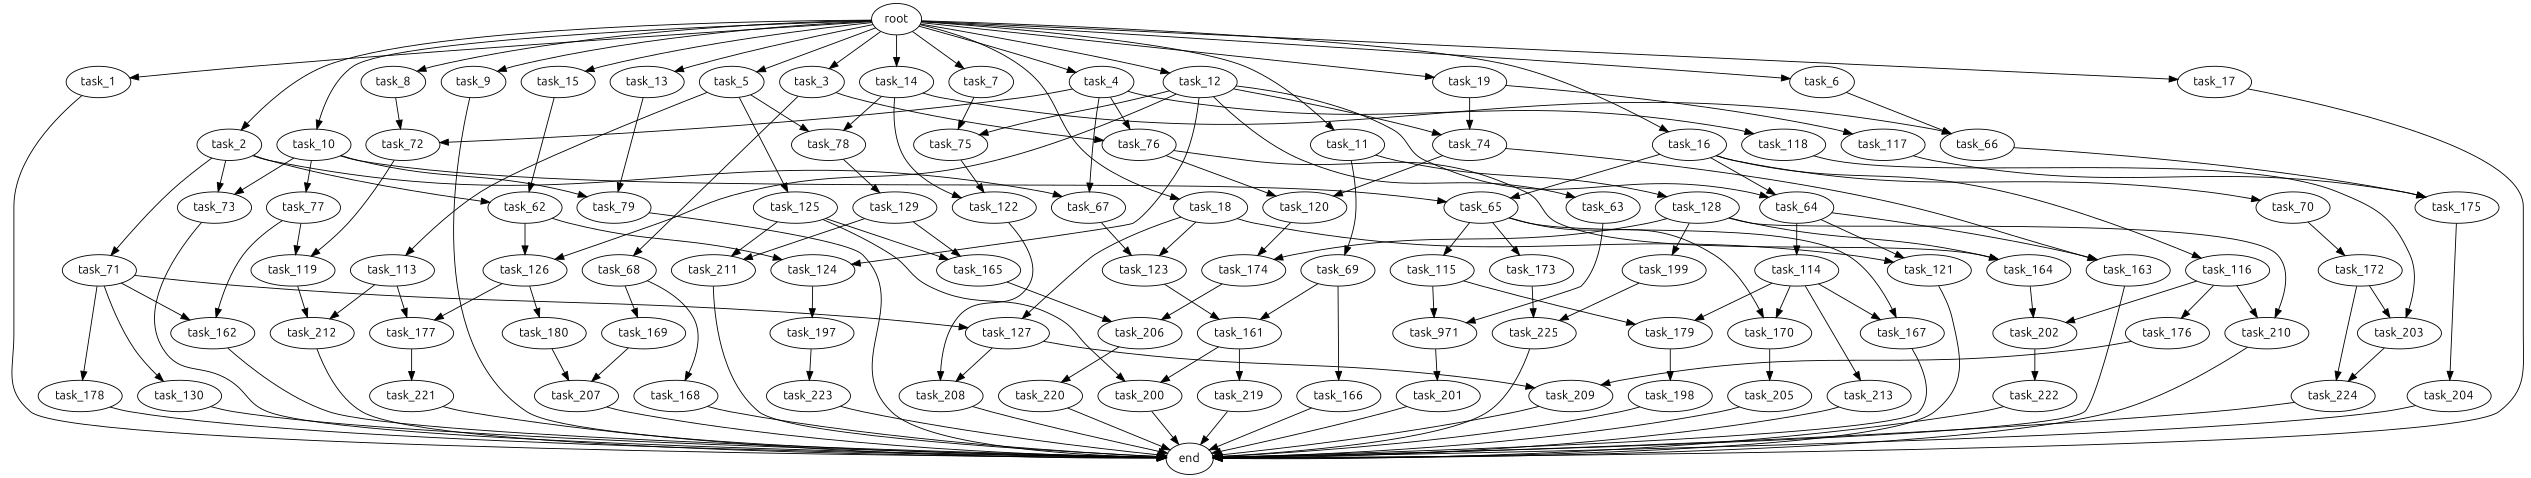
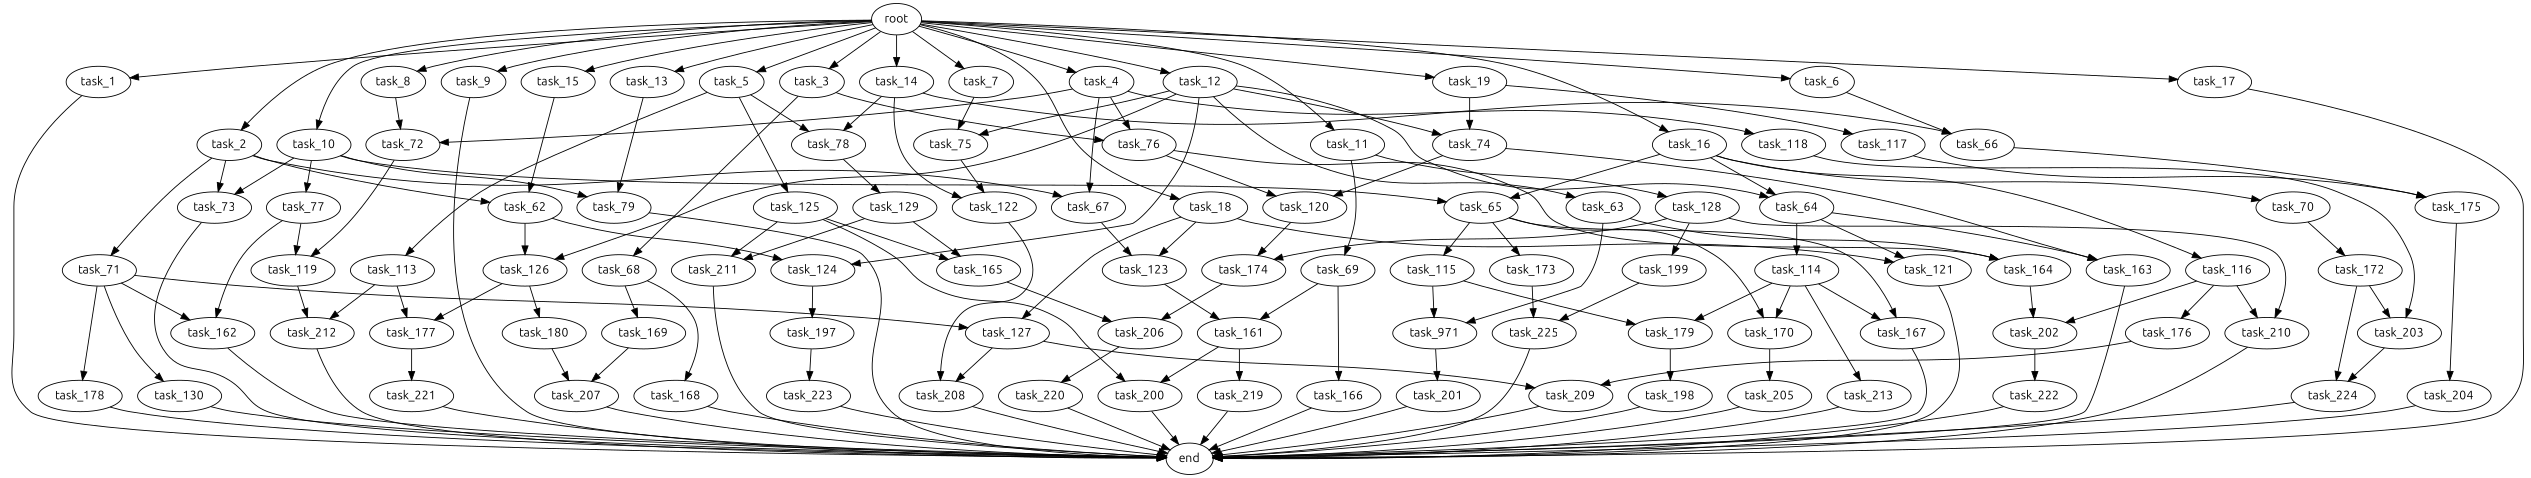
(1840, 236) -> (1828, 240)
